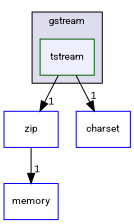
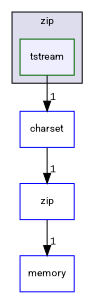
(67, 22) -> (47, 22)
(51, 89) -> (47, 161)
